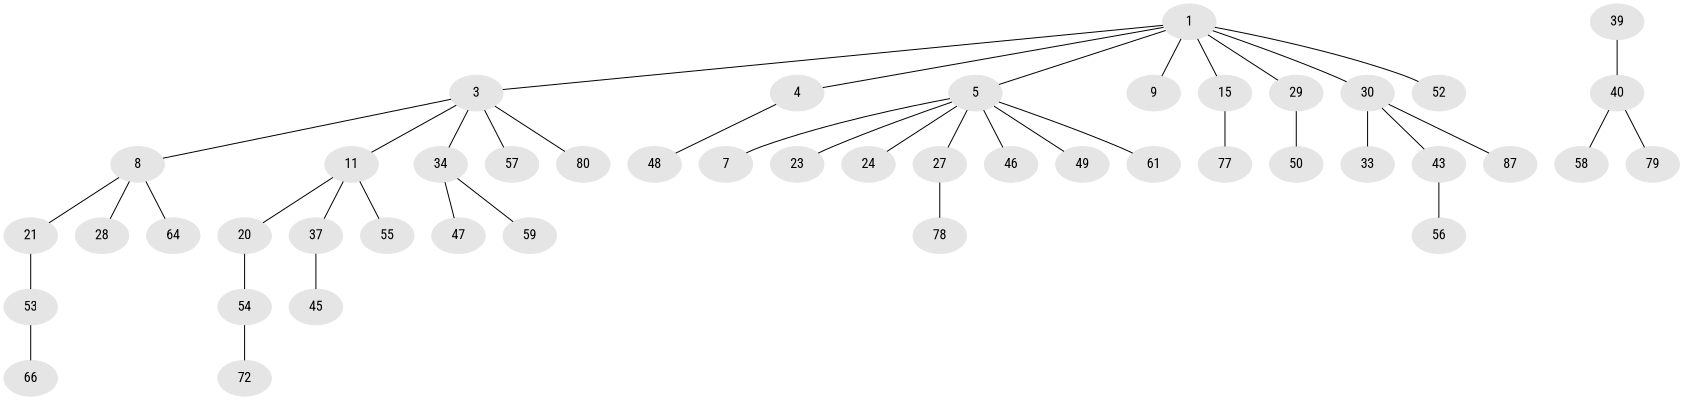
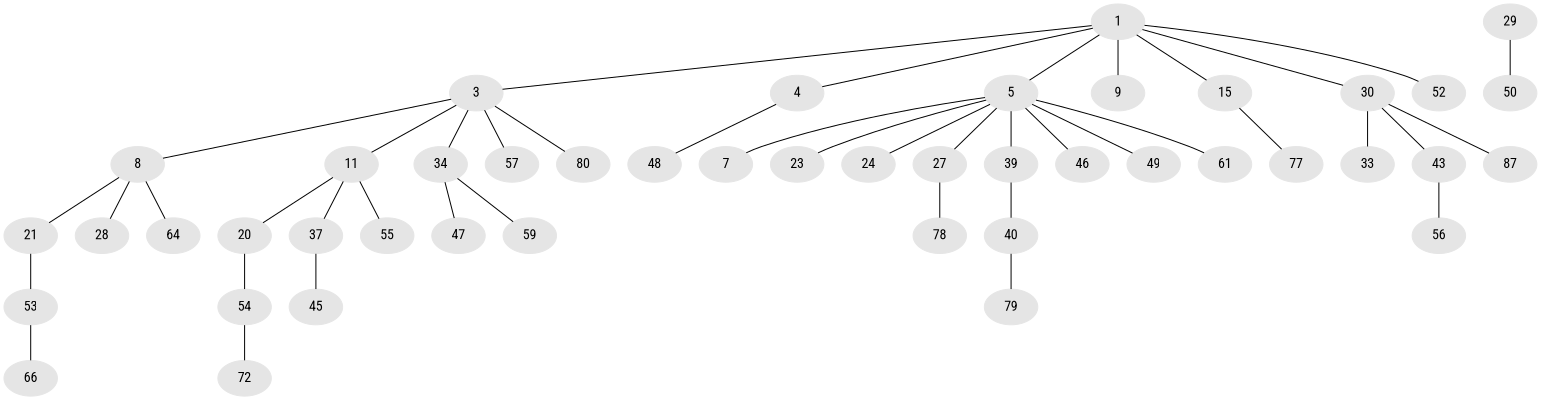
(1243, 58) -> none
none -> (1011, 129)
(1581, 164) -> none
